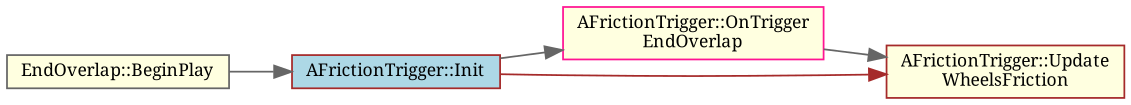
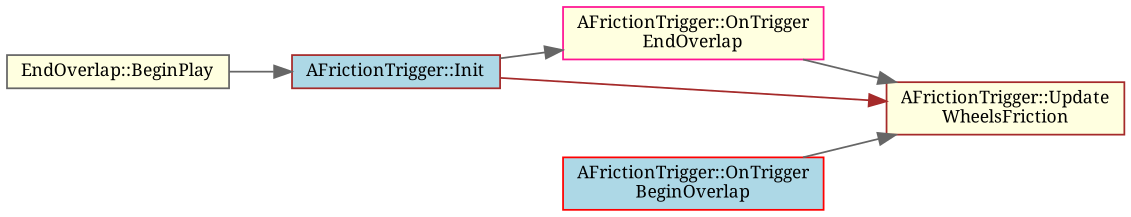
none -> (693, 184)
